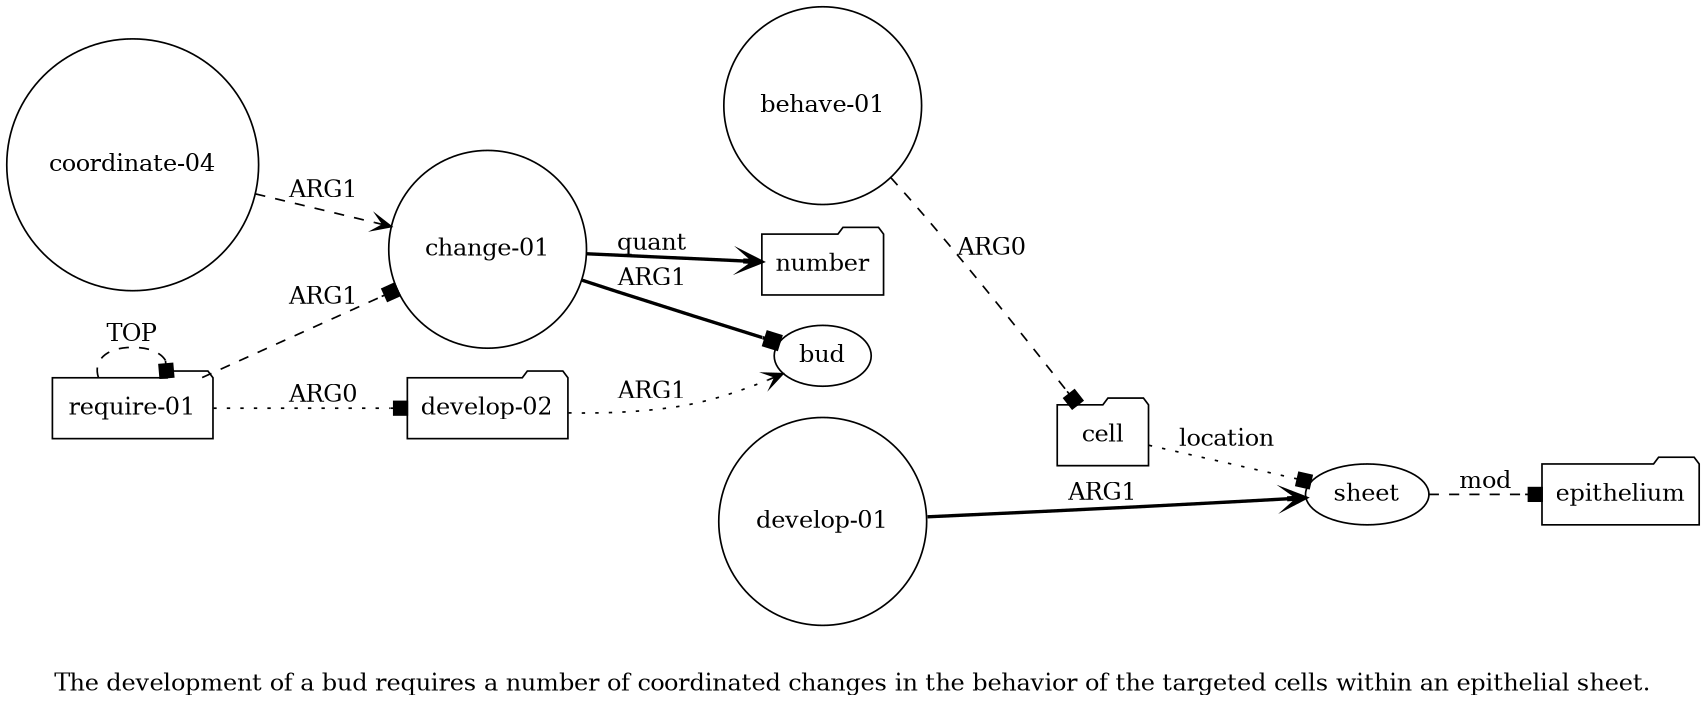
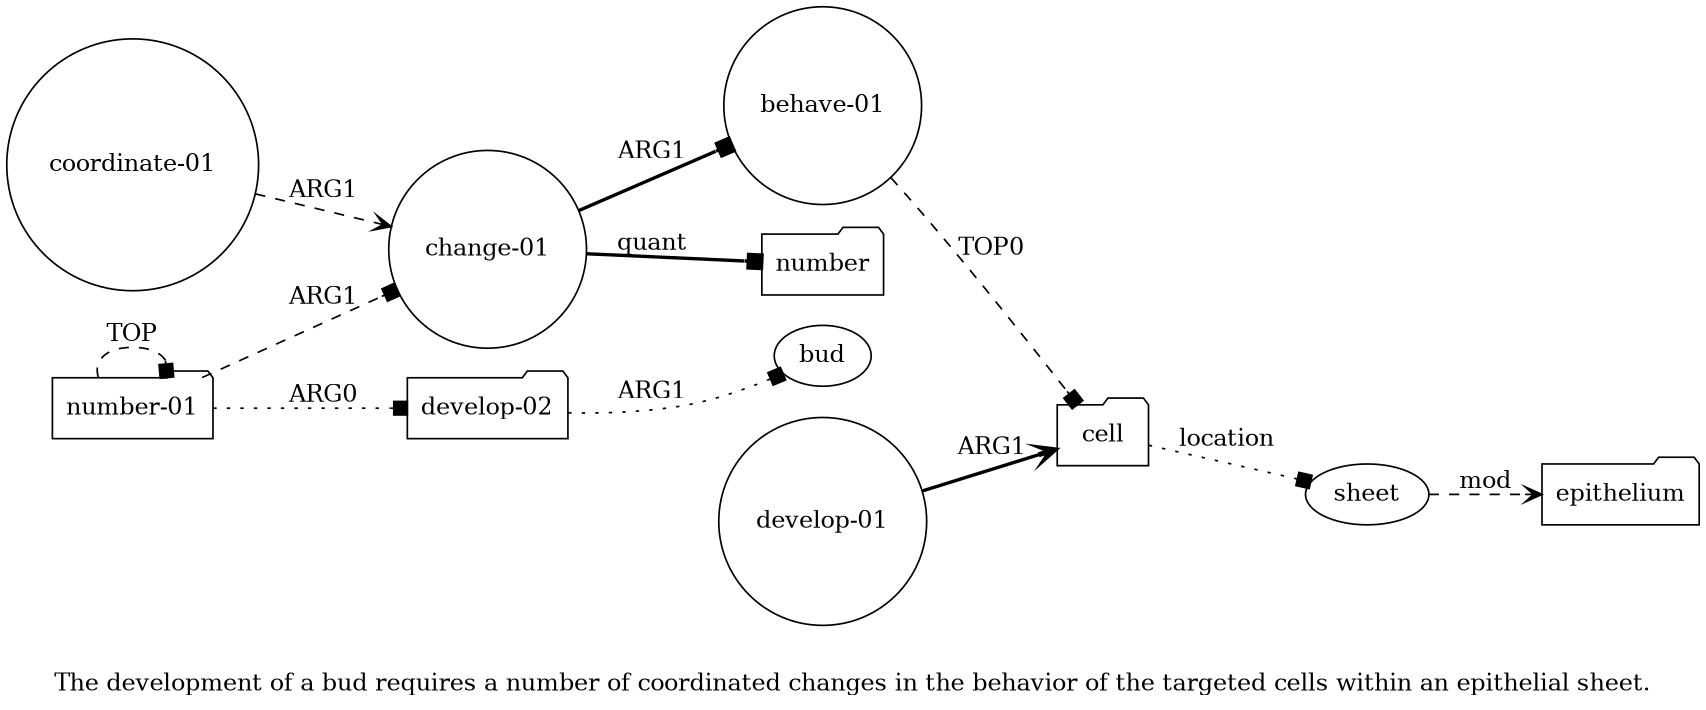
(133, 165) -> (133, 165)
(992, 248) -> (992, 248)
(666, 257) -> (666, 257)
(672, 309) -> (647, 181)
(133, 408) -> (133, 408)
(670, 408) -> (670, 408)
(1477, 494) -> (1477, 494)
(1108, 508) -> (981, 473)
